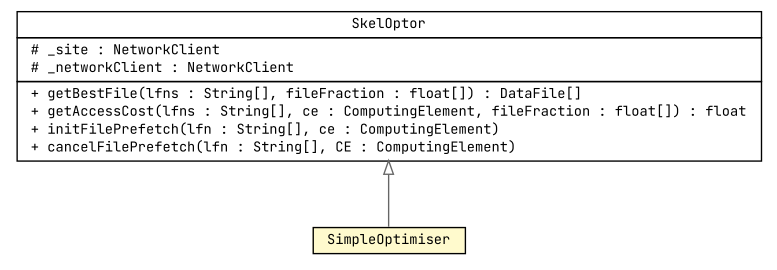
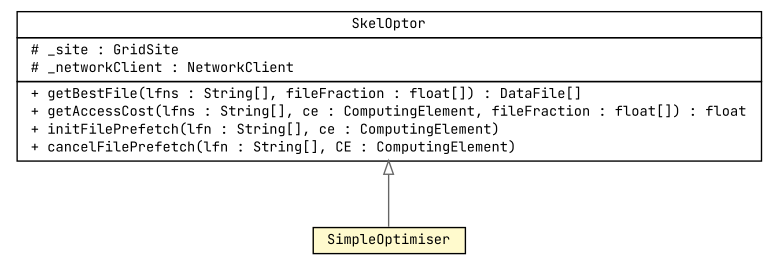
(126, 50) -> (106, 50)
